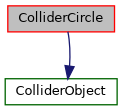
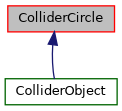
(70, 49) -> (53, 62)
